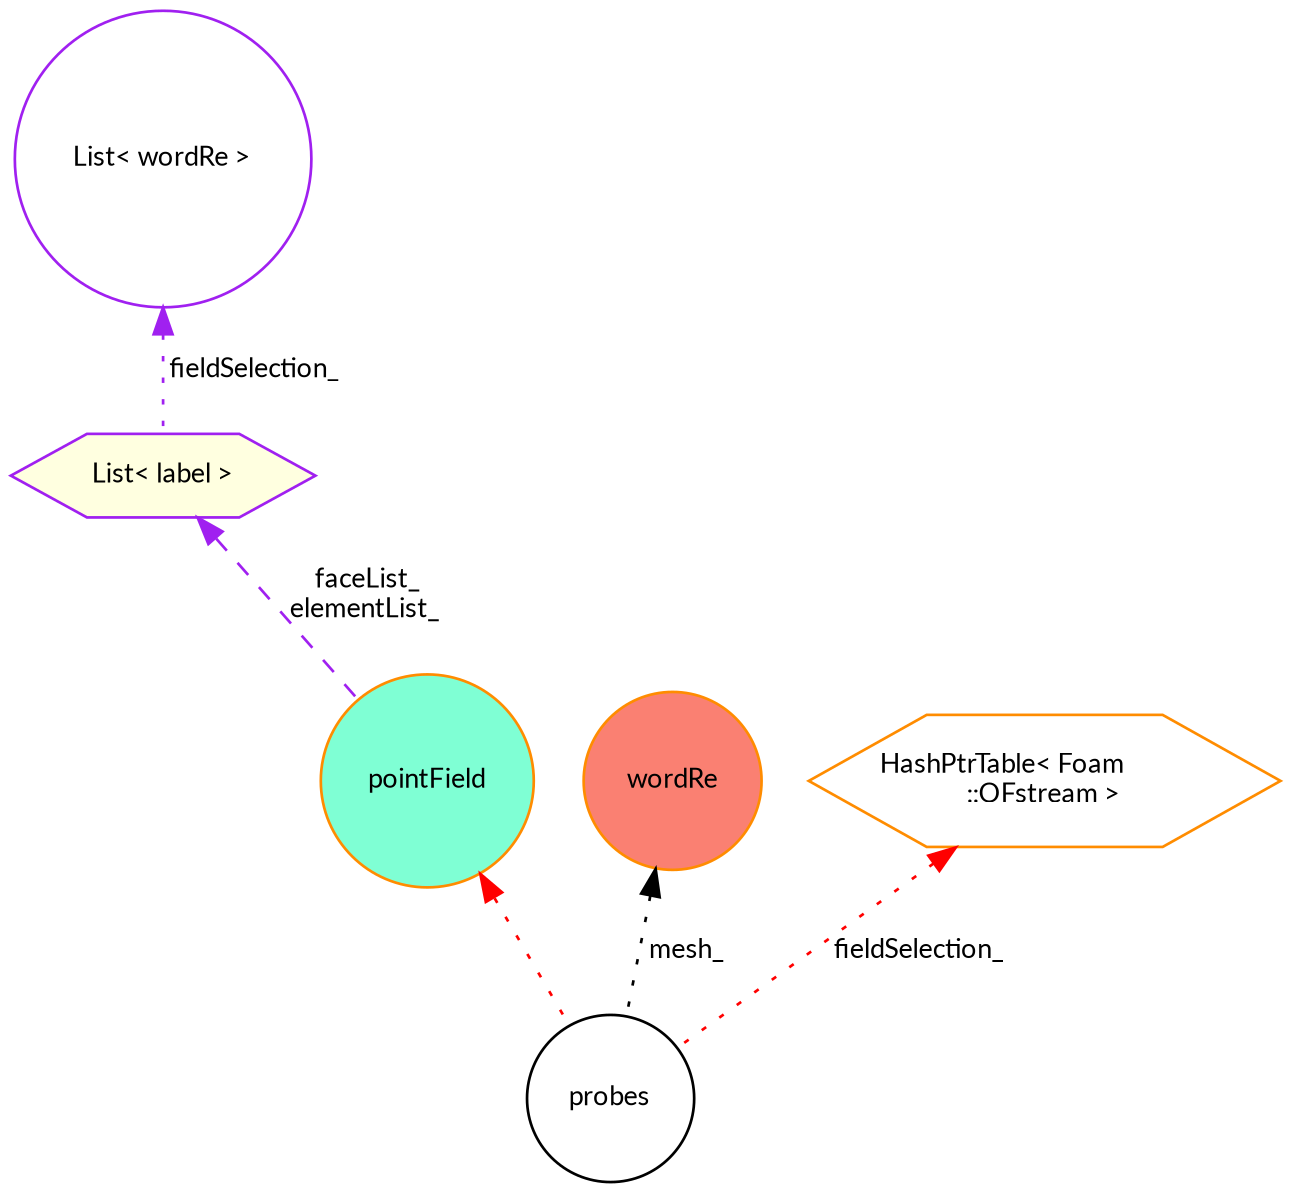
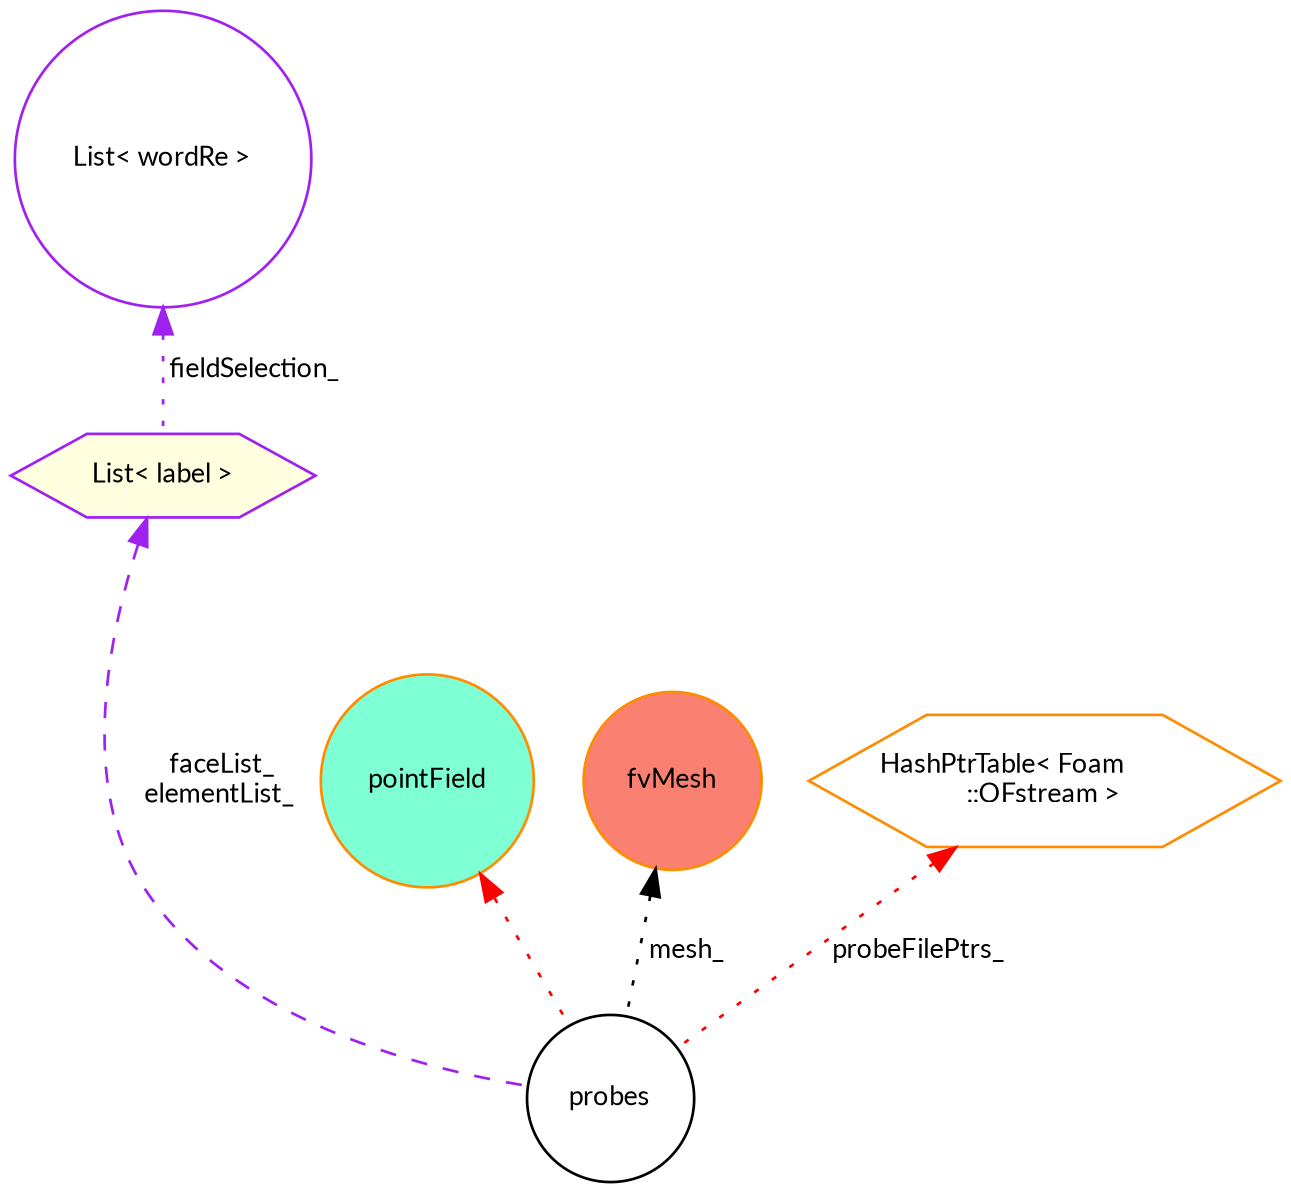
(287, 618) -> (172, 922)
(673, 781) -> (673, 781)
(917, 951) -> (917, 951)
